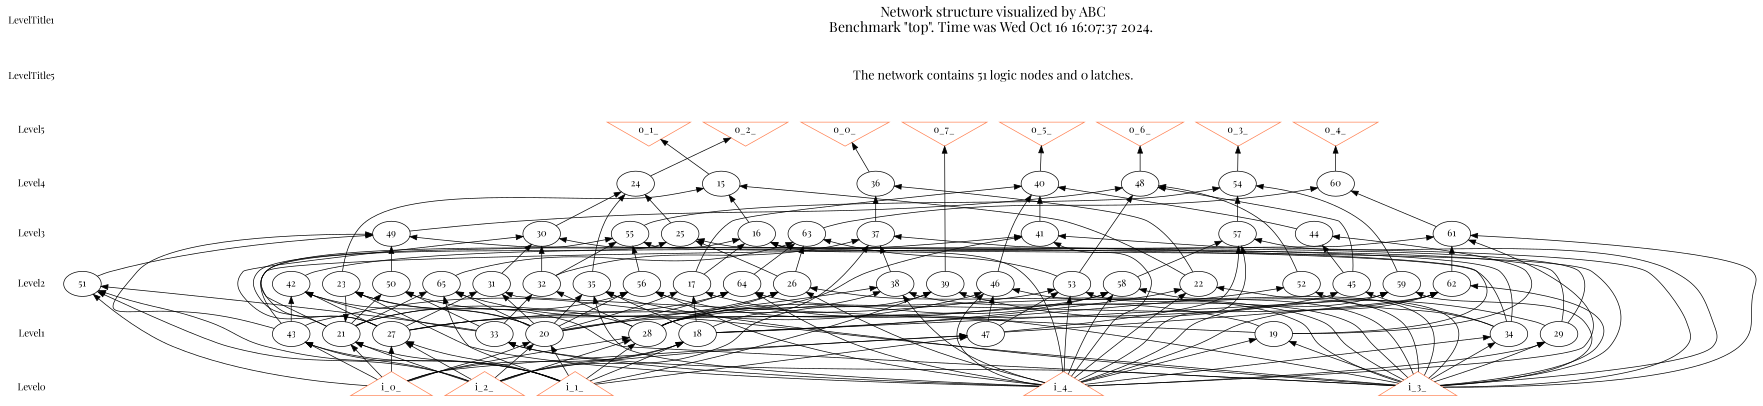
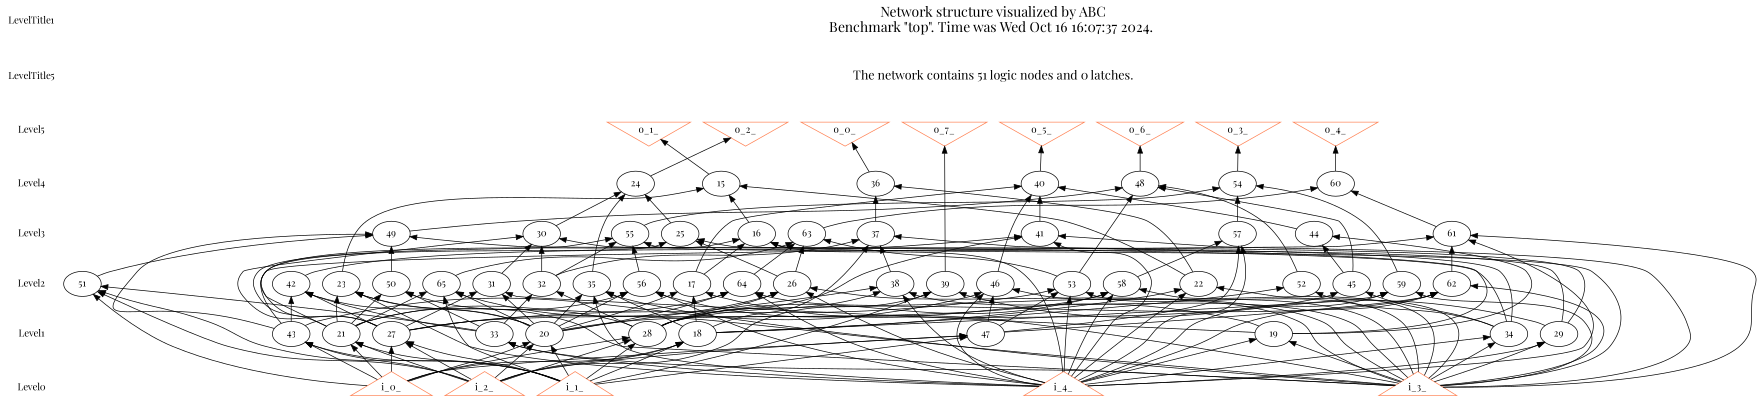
(1652, 264) -> none
(346, 305) -> (337, 312)
